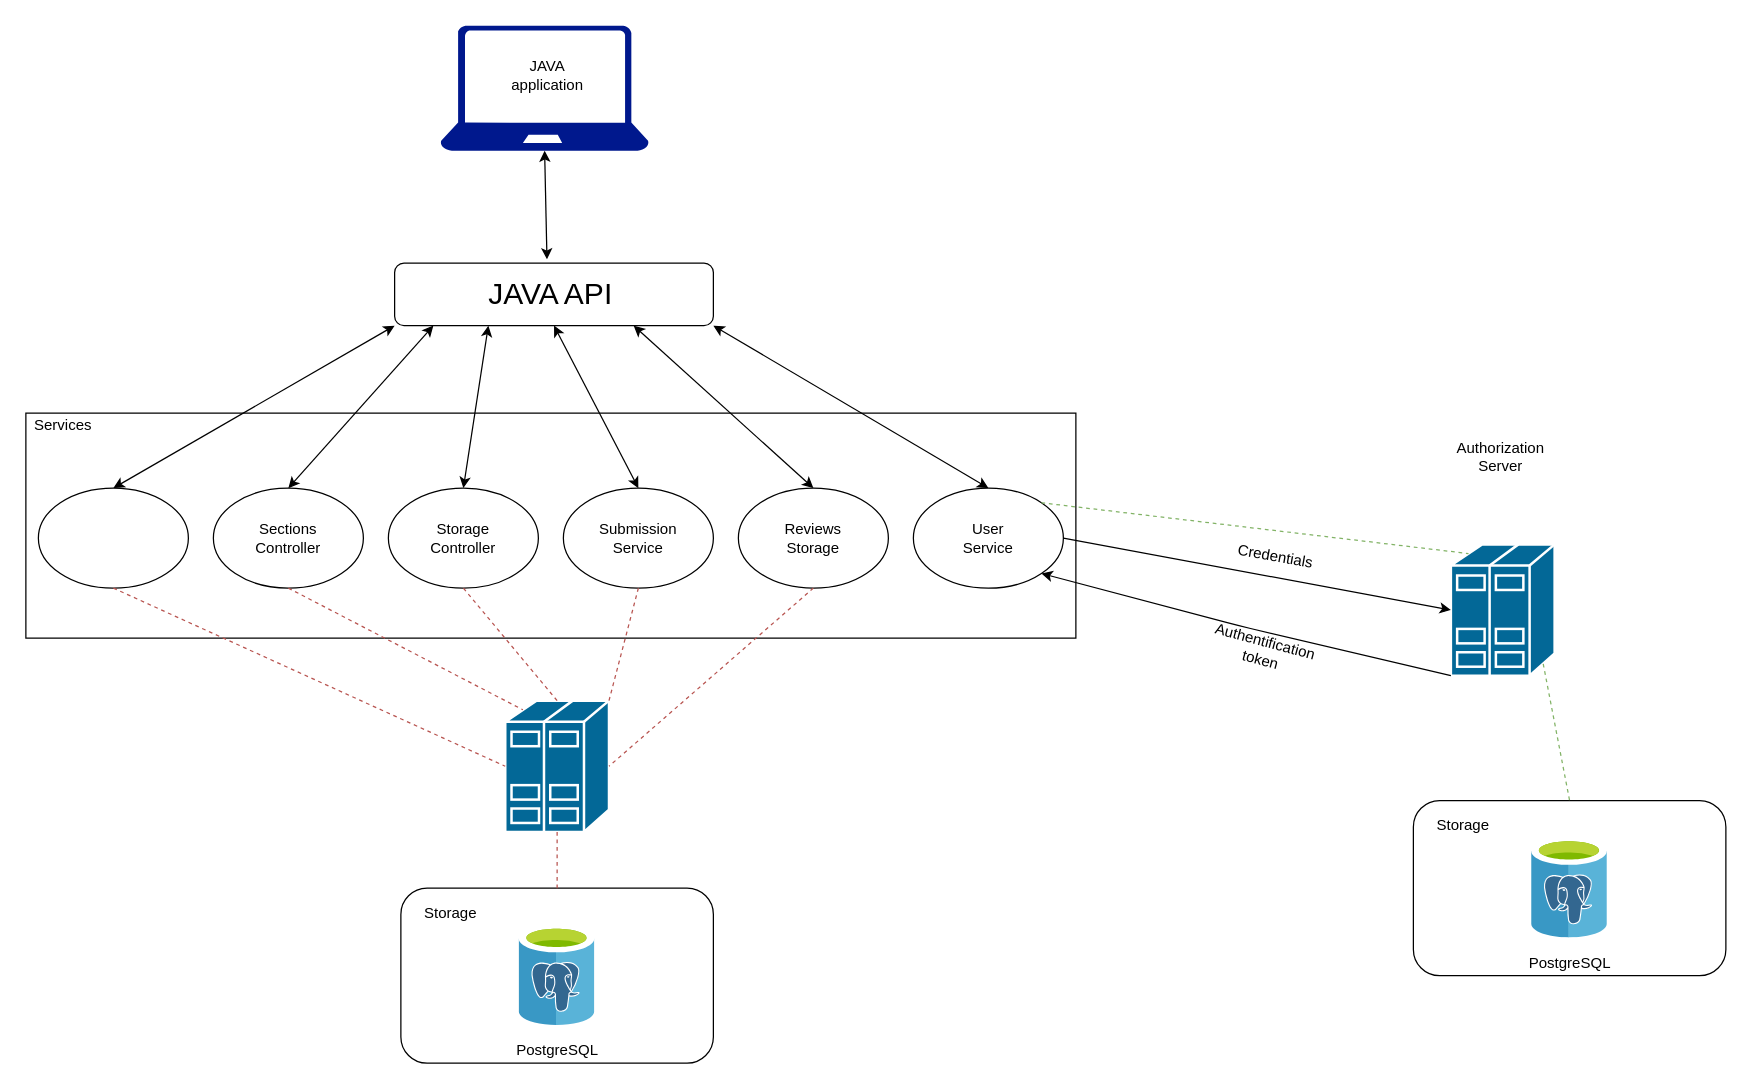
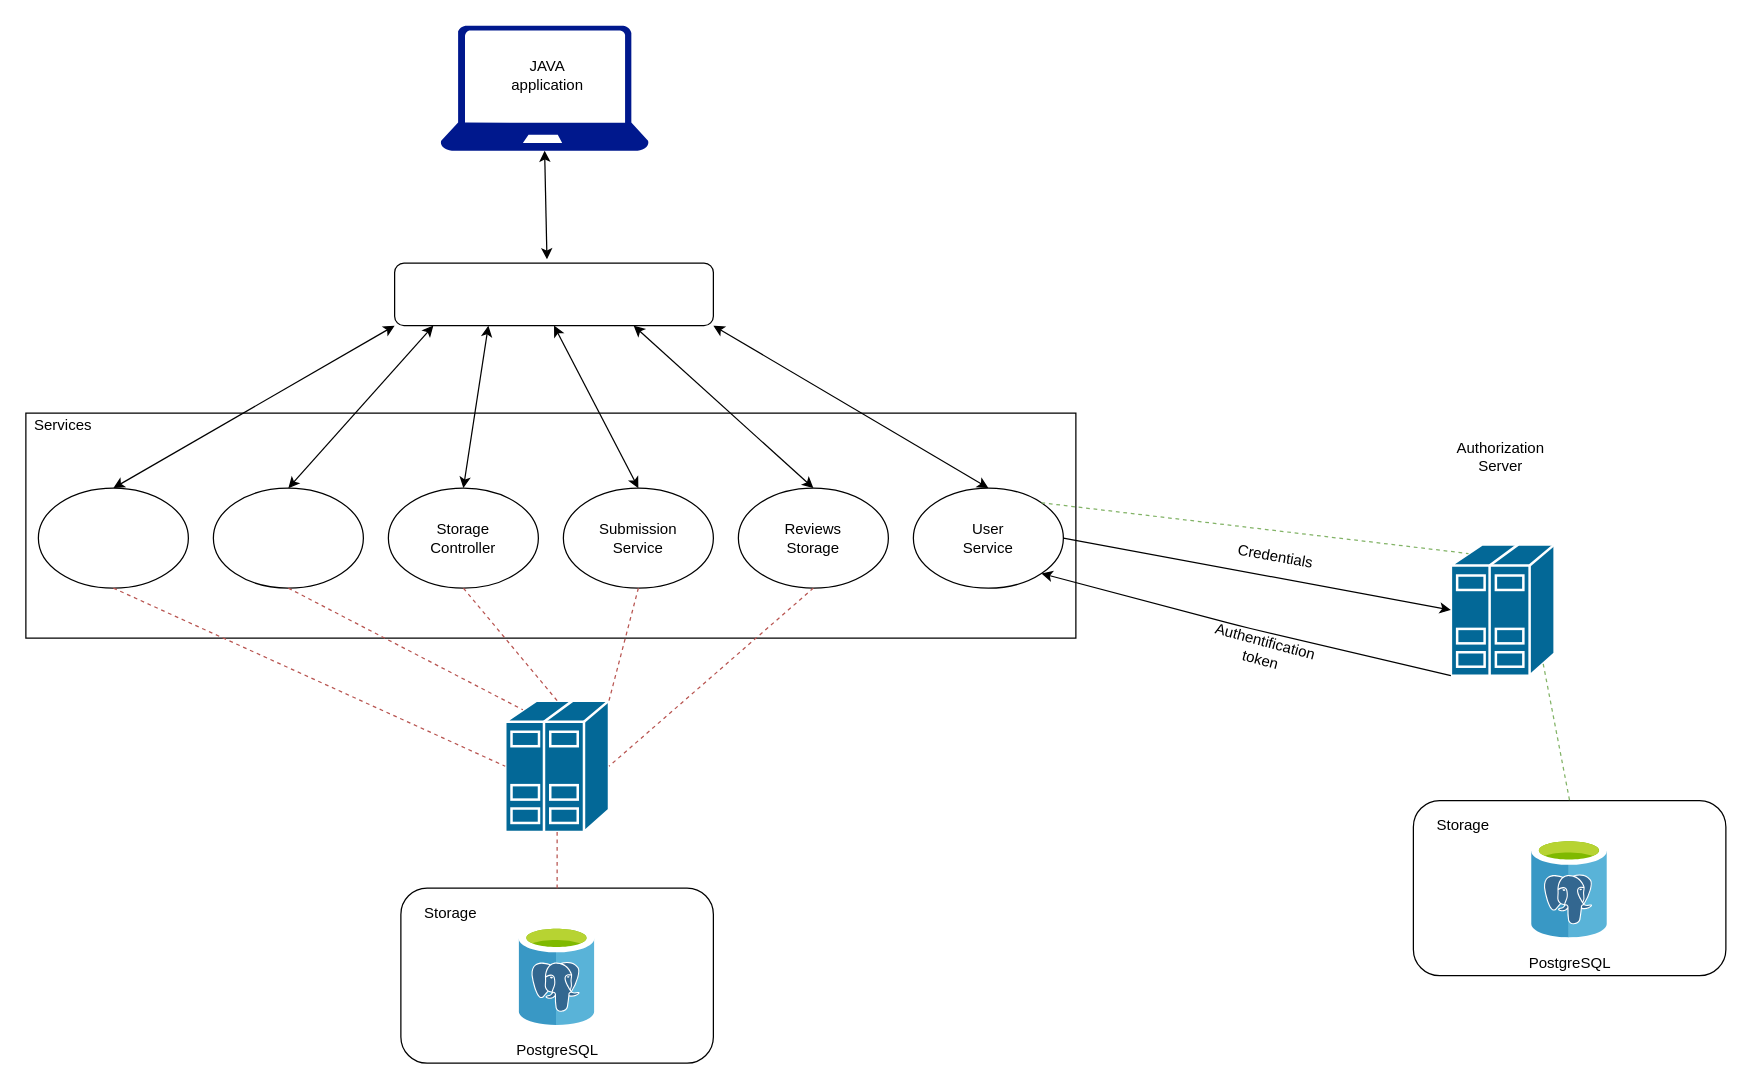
(551, 294) -> none
(288, 538) -> none
